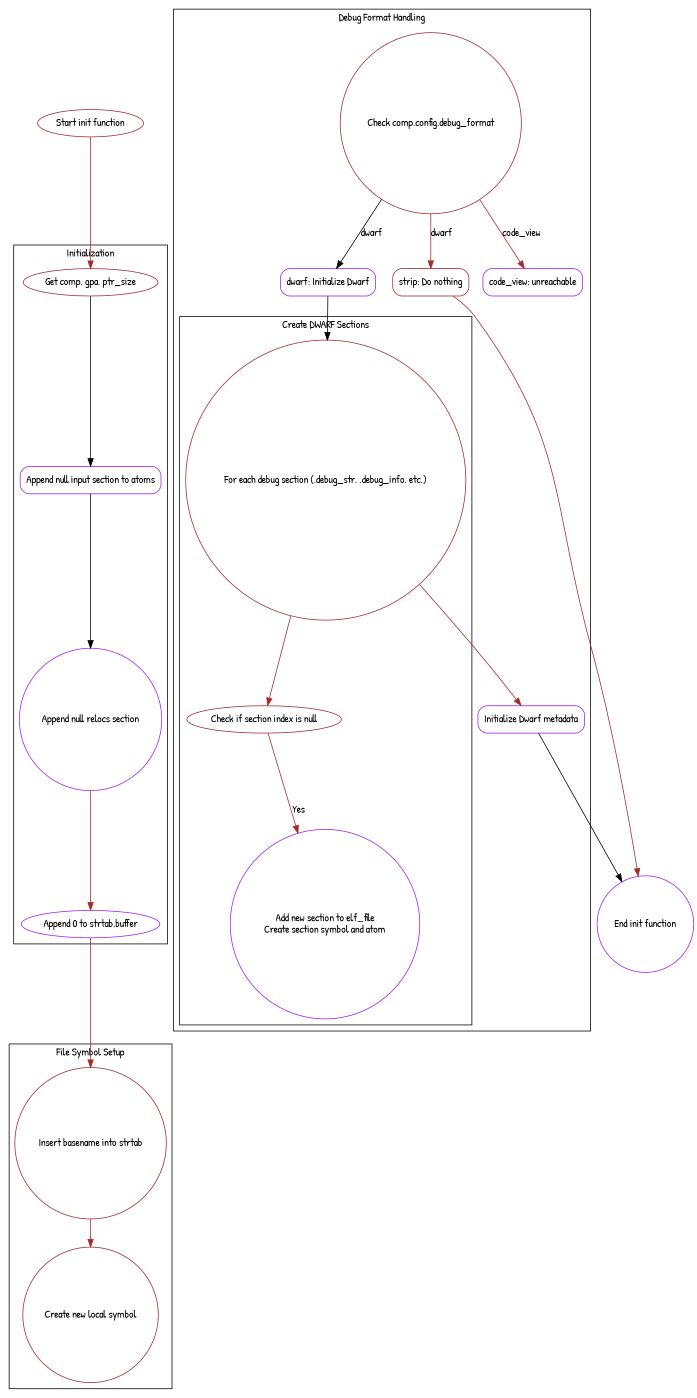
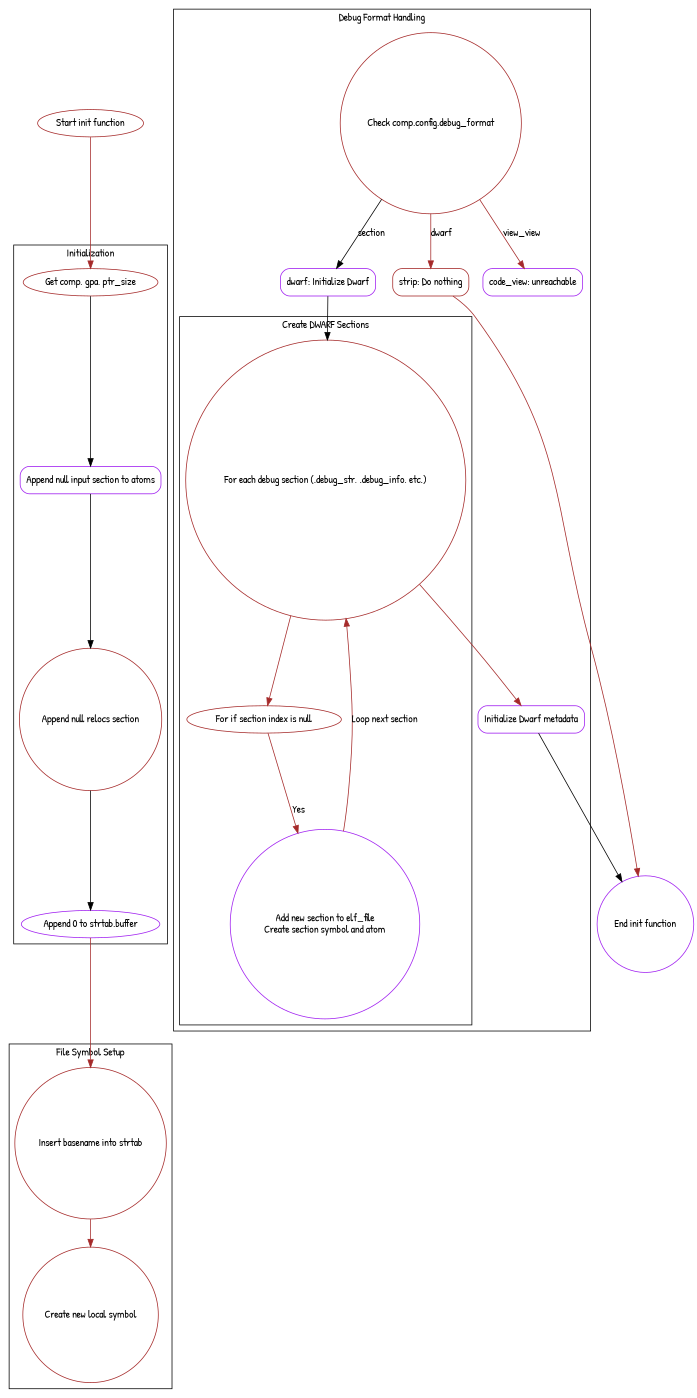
(371, 233) -> (371, 233)
(522, 233) -> (522, 233)
(91, 719) -> (91, 719)
(264, 719) -> (264, 719)
none -> (352, 729)
(91, 847) -> (91, 847)
